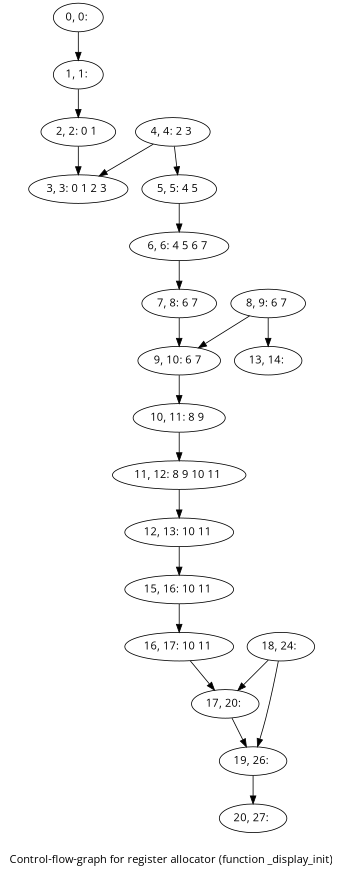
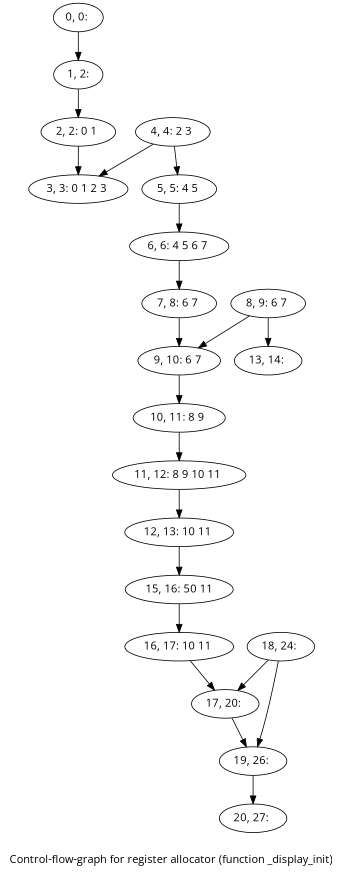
(78, 75) -> (78, 75)
(179, 589) -> (179, 589)
